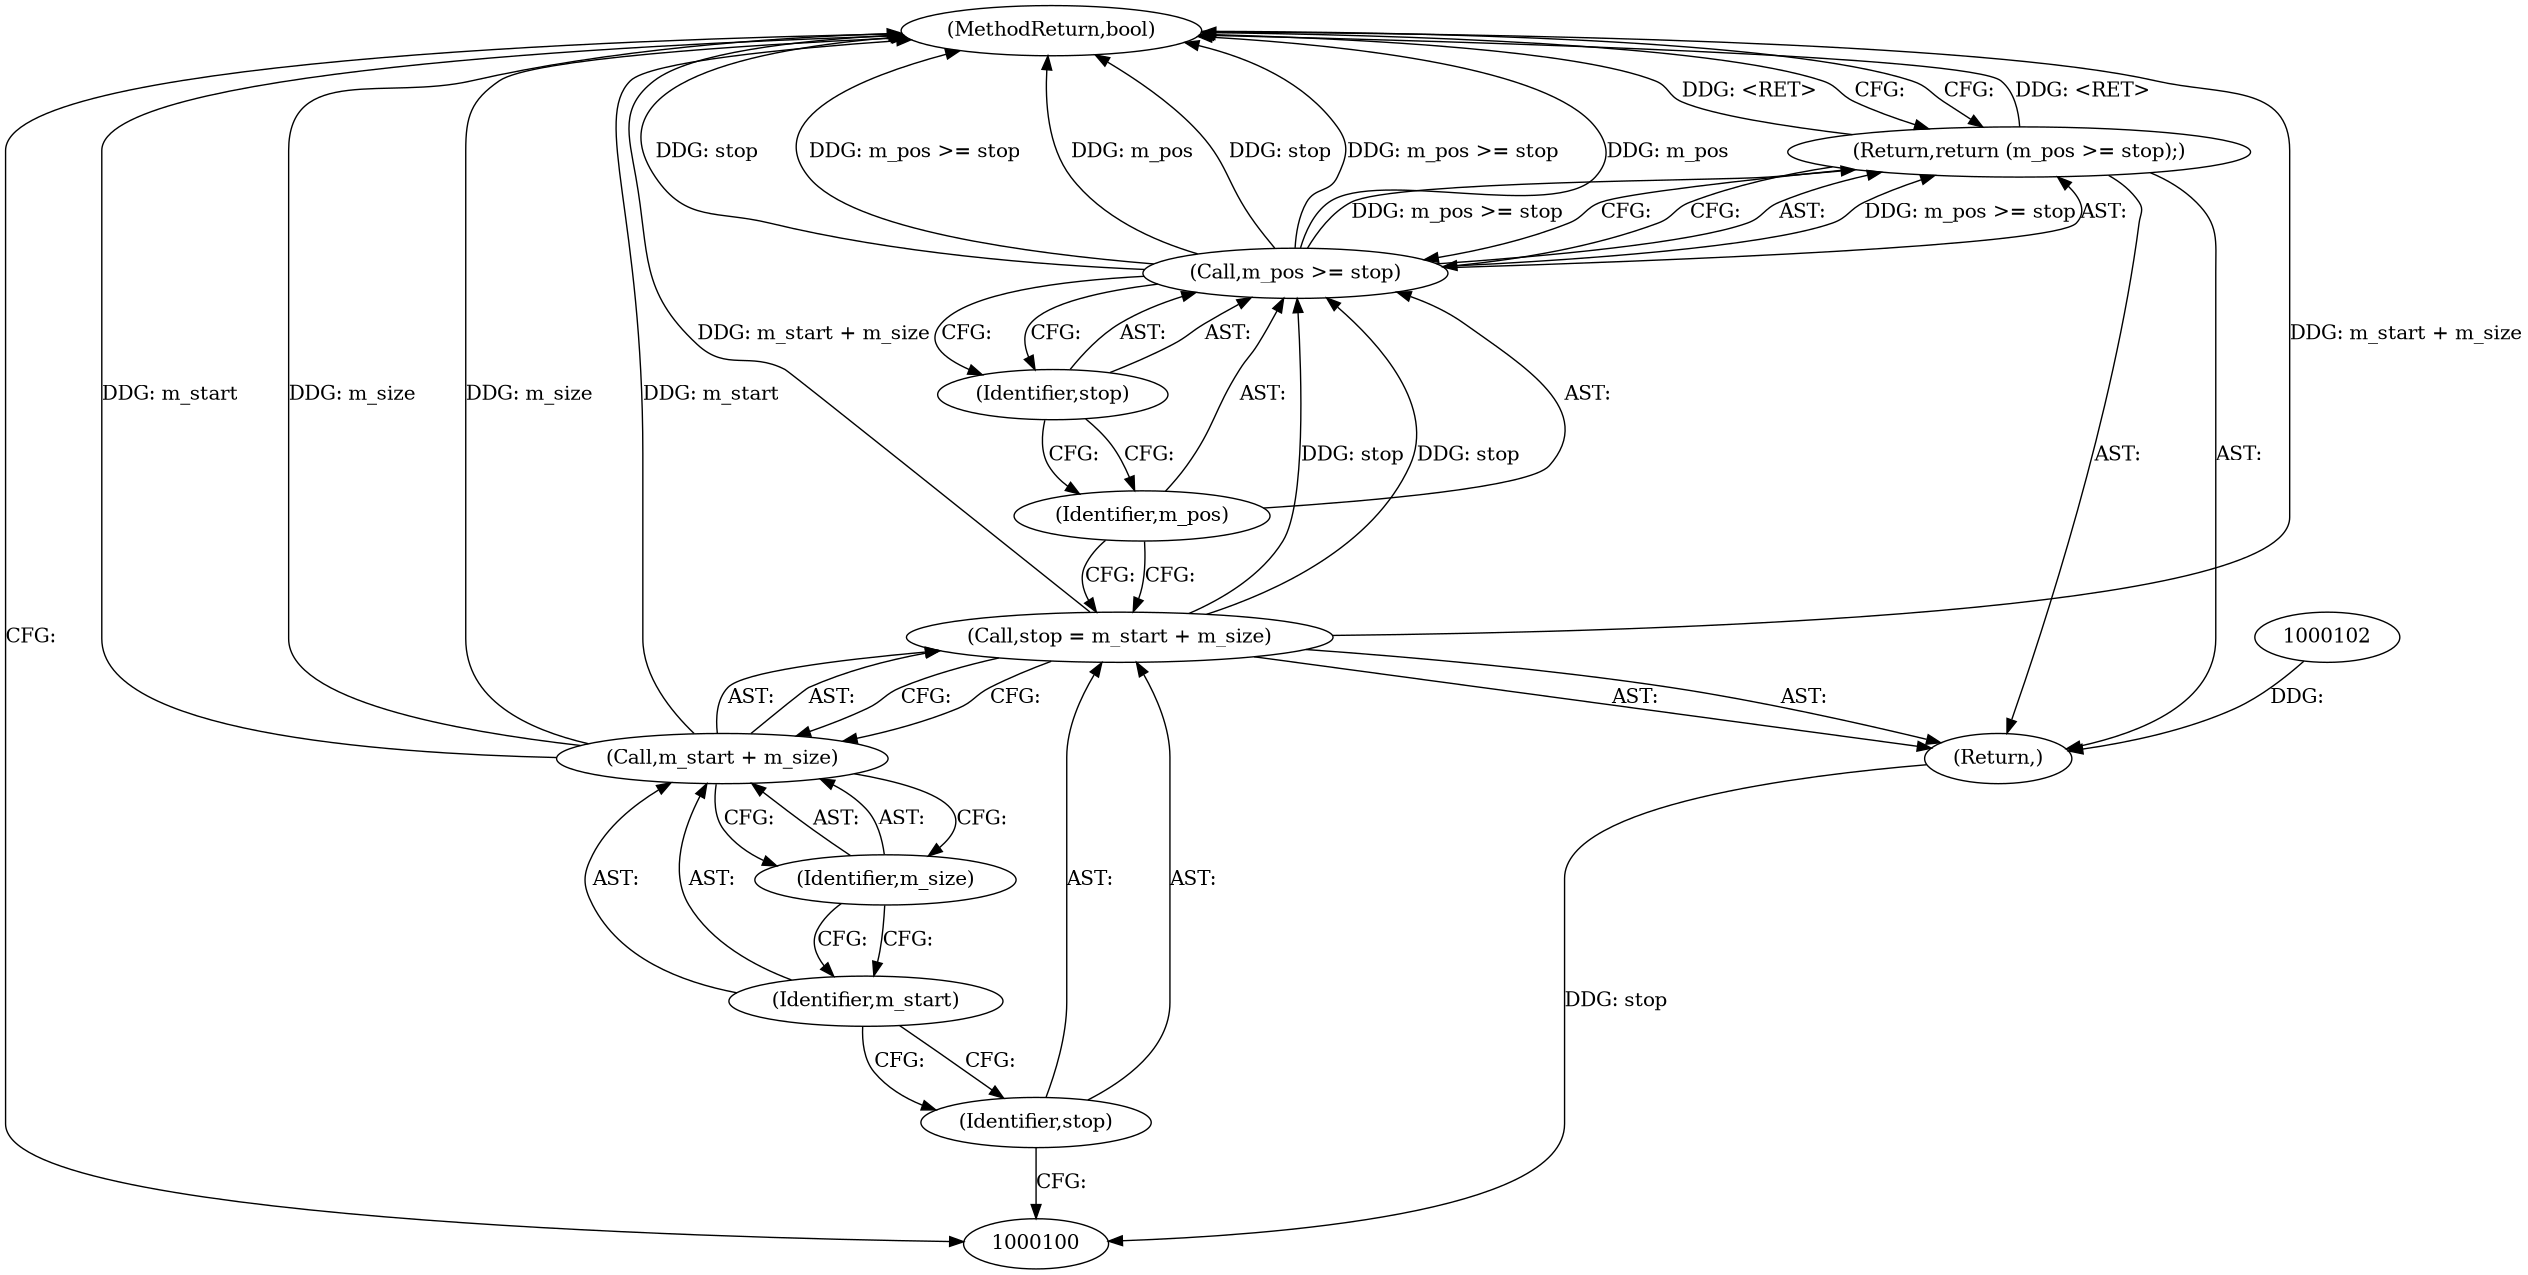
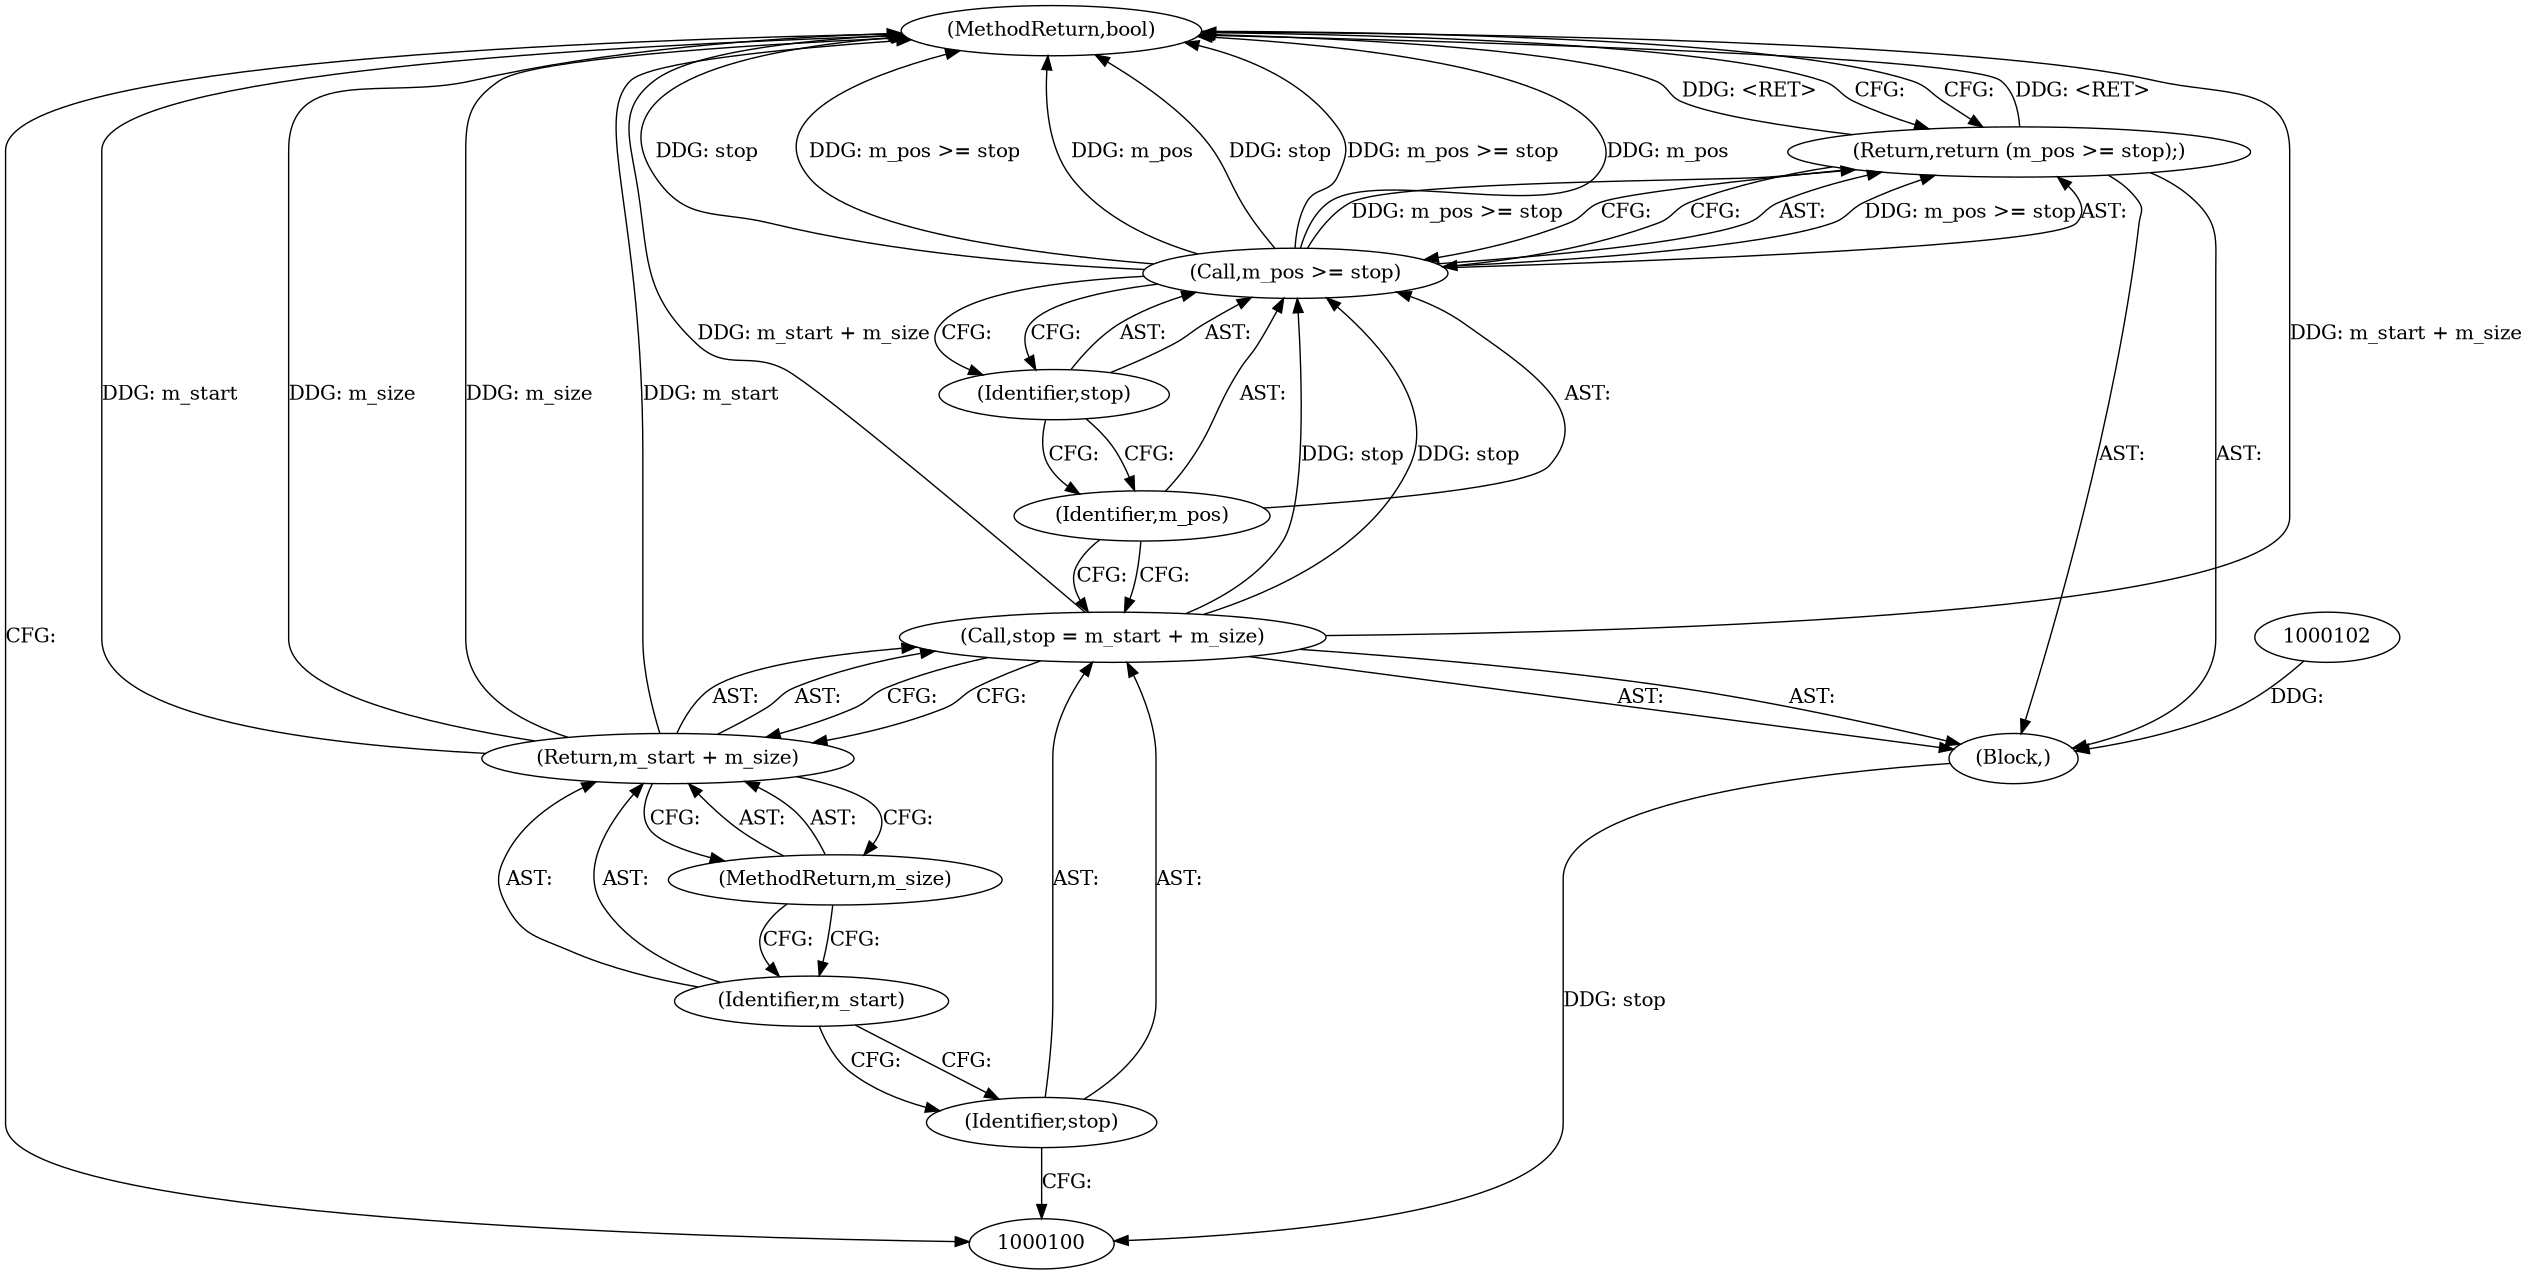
(722, 759) -> (668, 759)
(1998, 759) -> (2014, 759)
(885, 880) -> (835, 880)
